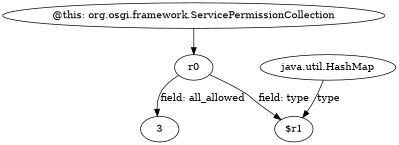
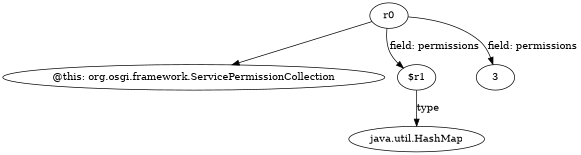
(194, 38) -> (305, 42)
(316, 97) -> (417, 105)
(203, 98) -> (533, 46)
(284, 98) -> (435, 46)
